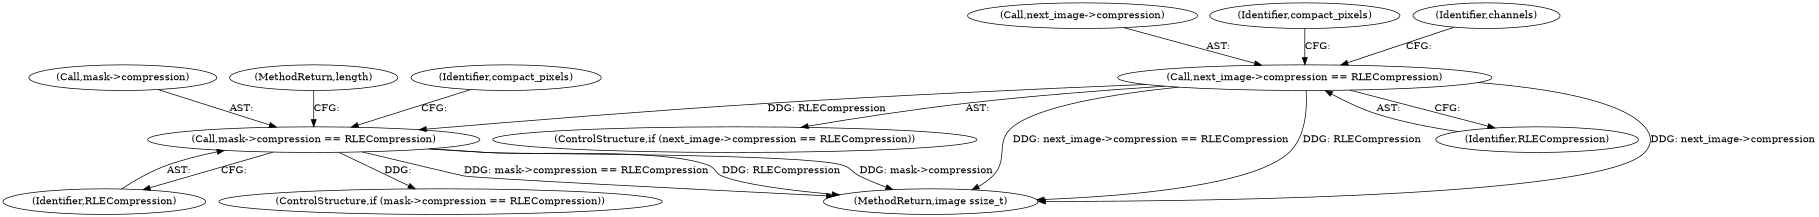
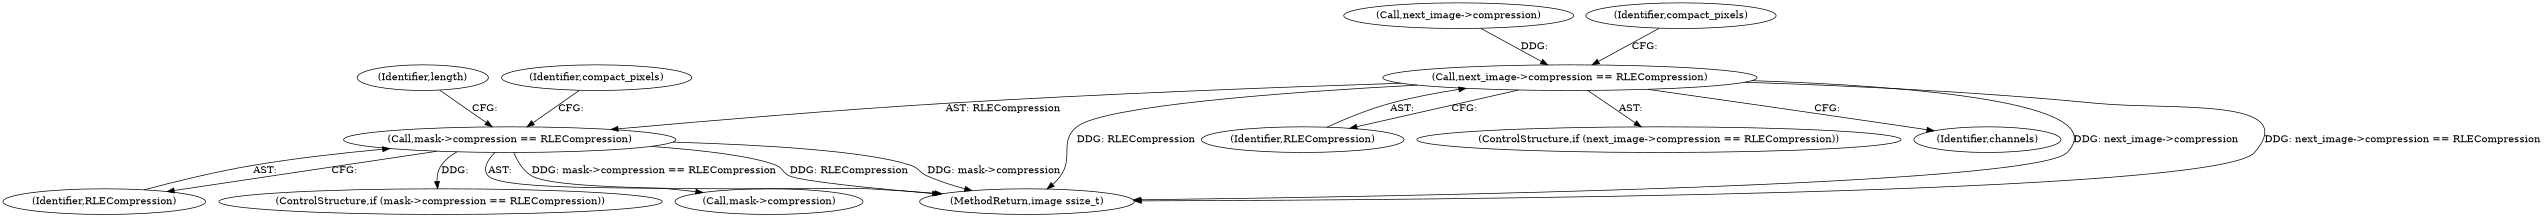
(1401, 45) -> (1787, 109)
(1220, 47) -> (1536, 47)
(314, 78) -> (423, 78)
(214, 107) -> (554, 186)
(827, 109) -> (1003, 109)
